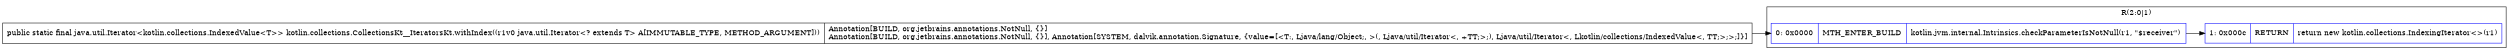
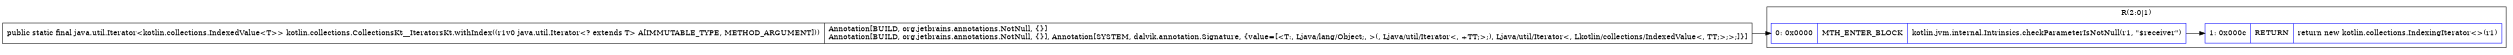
(1862, 33) -> (1863, 33)
